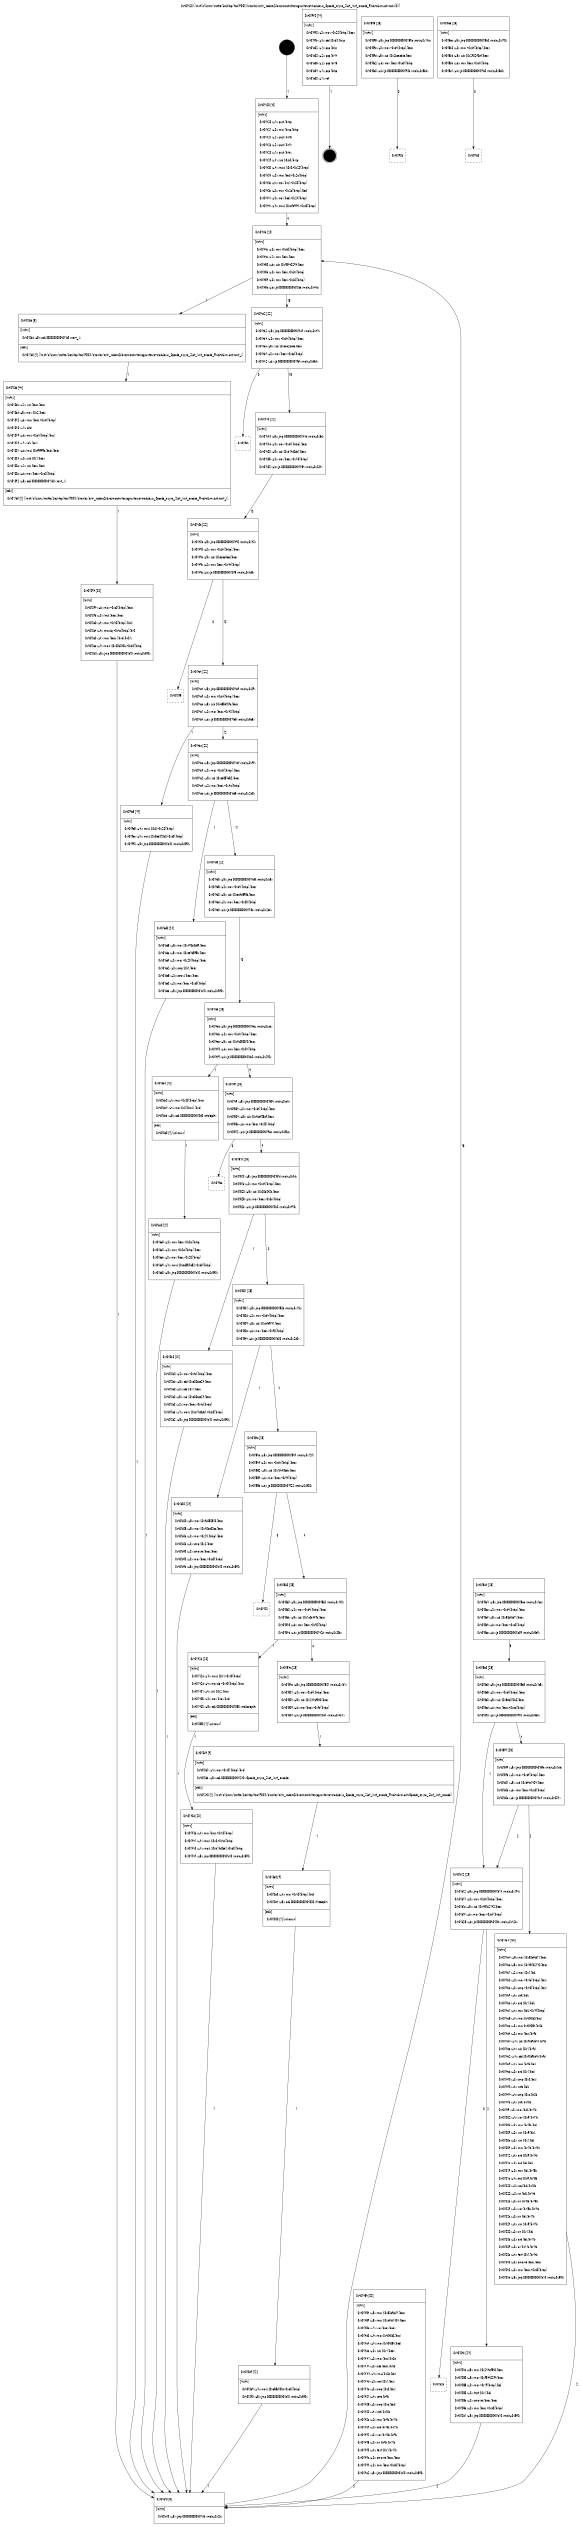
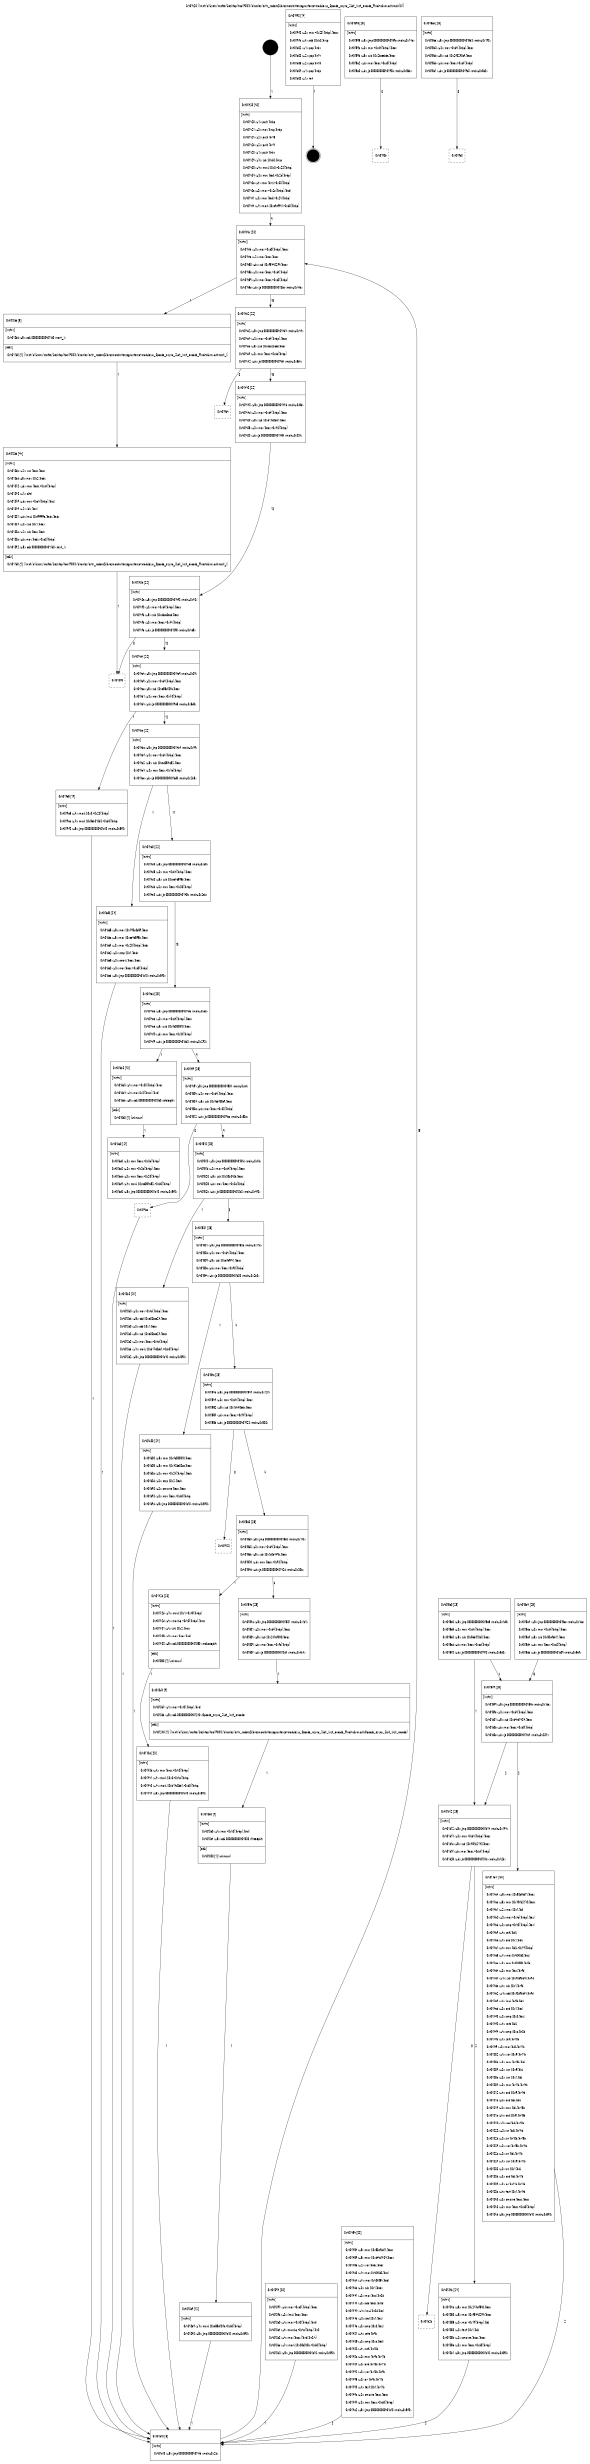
(117, 544) -> (117, 621)
(509, 1649) -> (534, 1669)
(156, 1886) -> (112, 1835)
